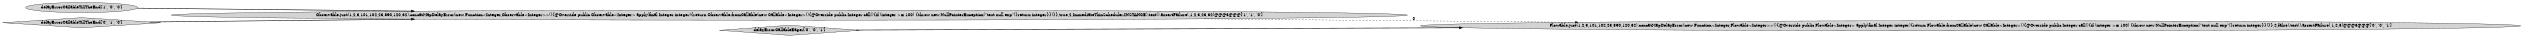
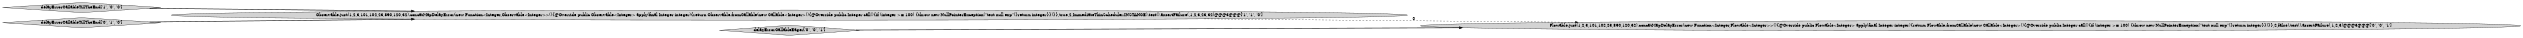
(82, 8) -> (82, 8)
